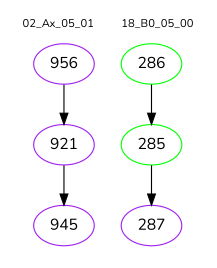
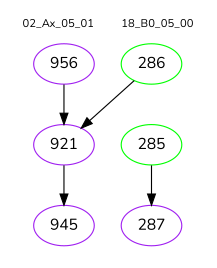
(152, 99) -> (120, 94)
